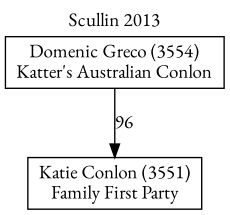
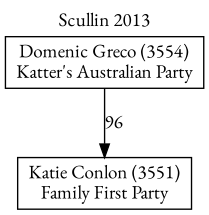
(115, 62) -> (105, 62)
